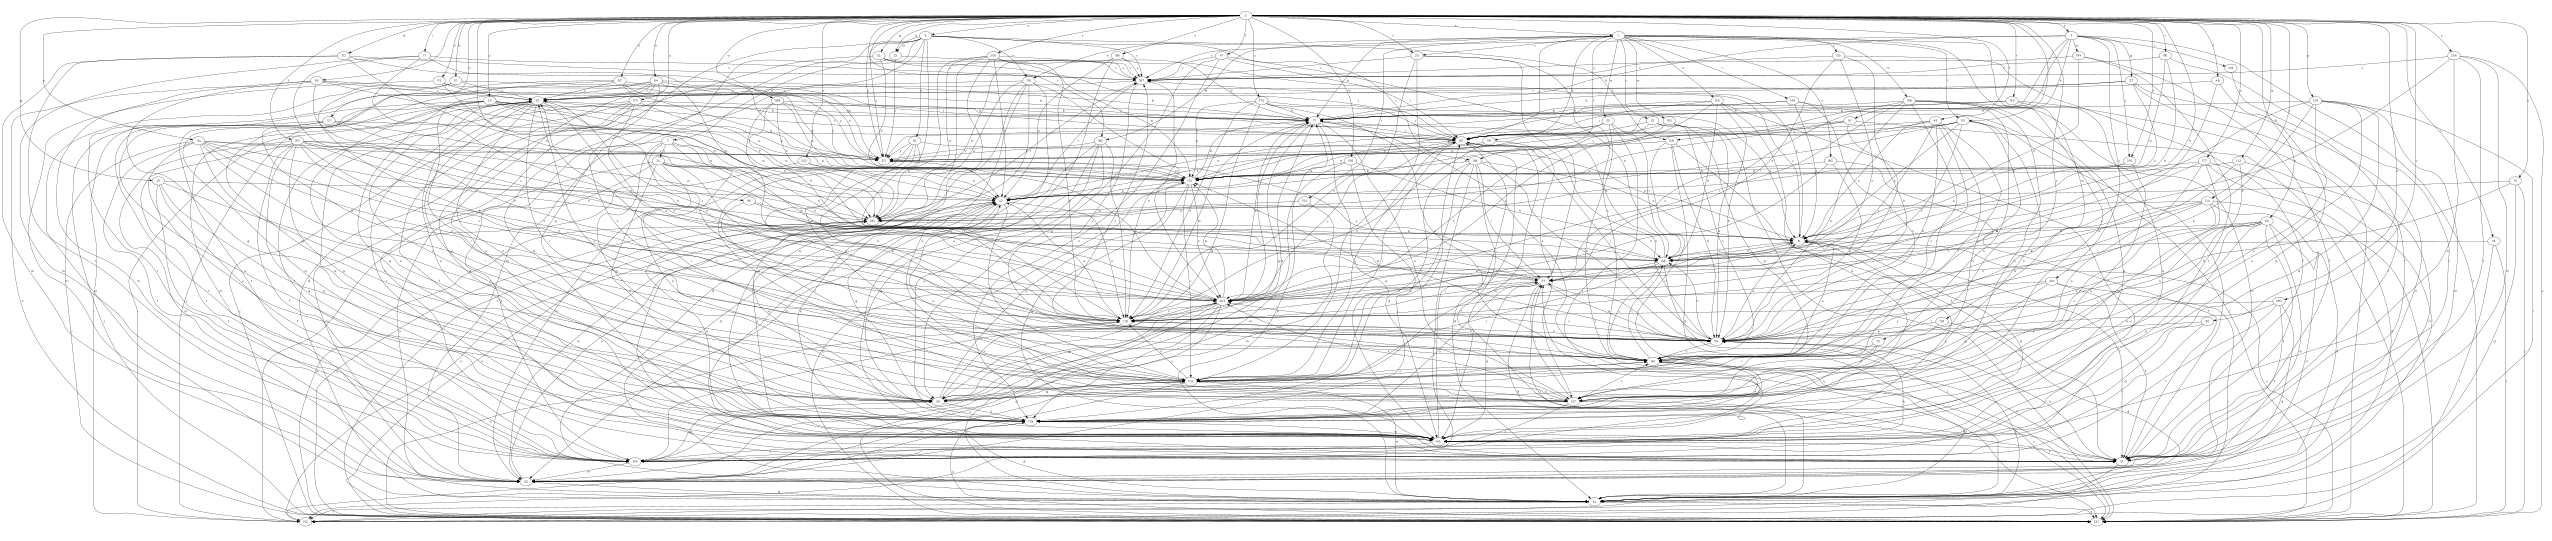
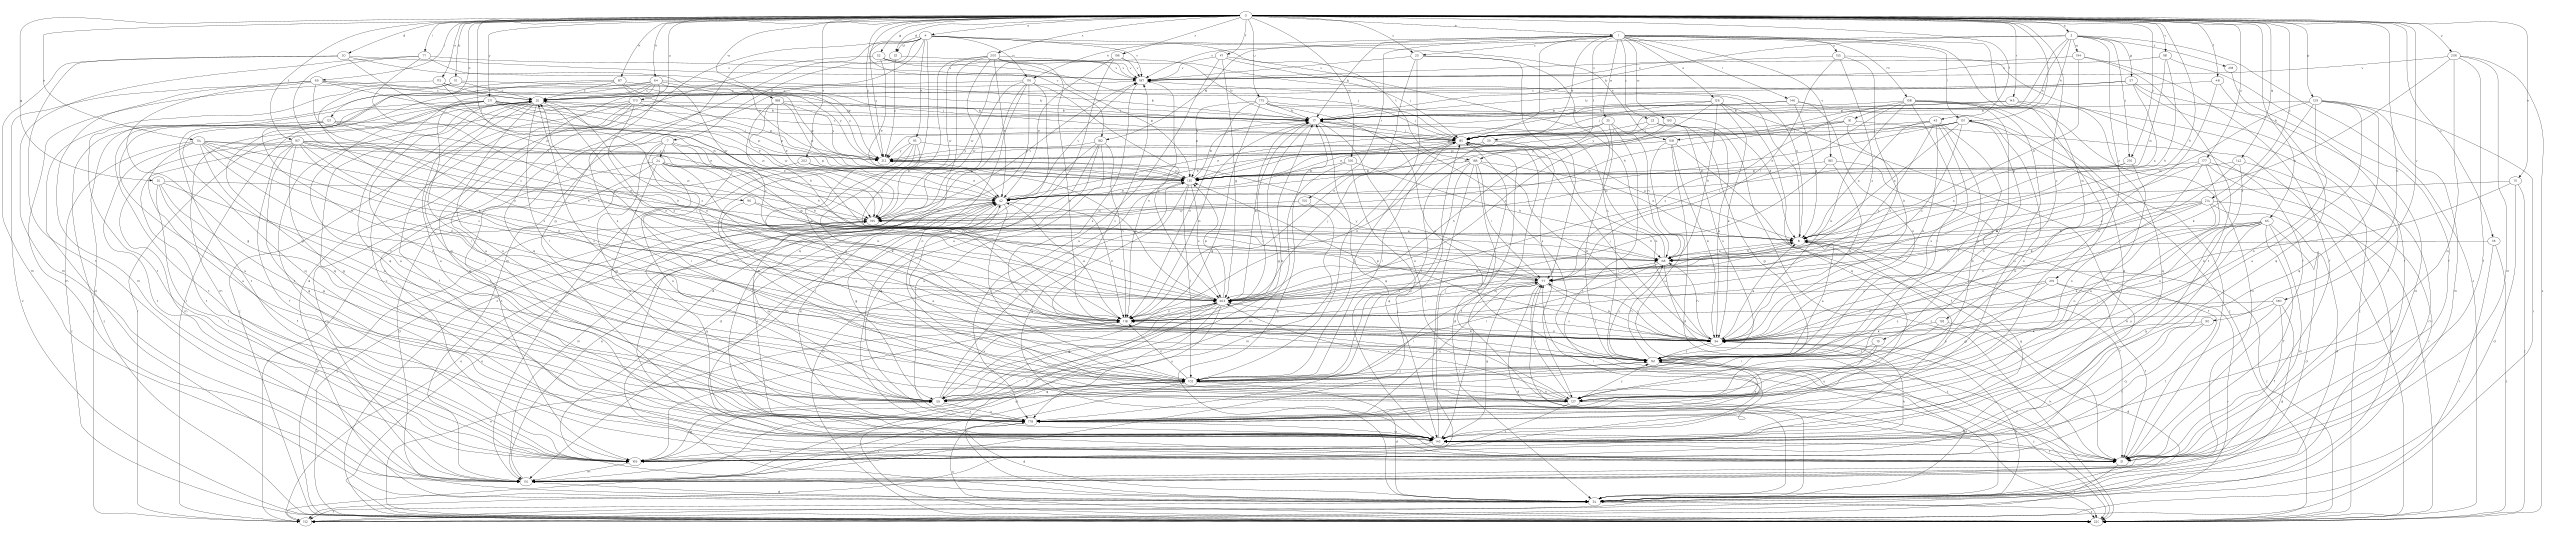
(1064, 220) -> (1235, 189)
